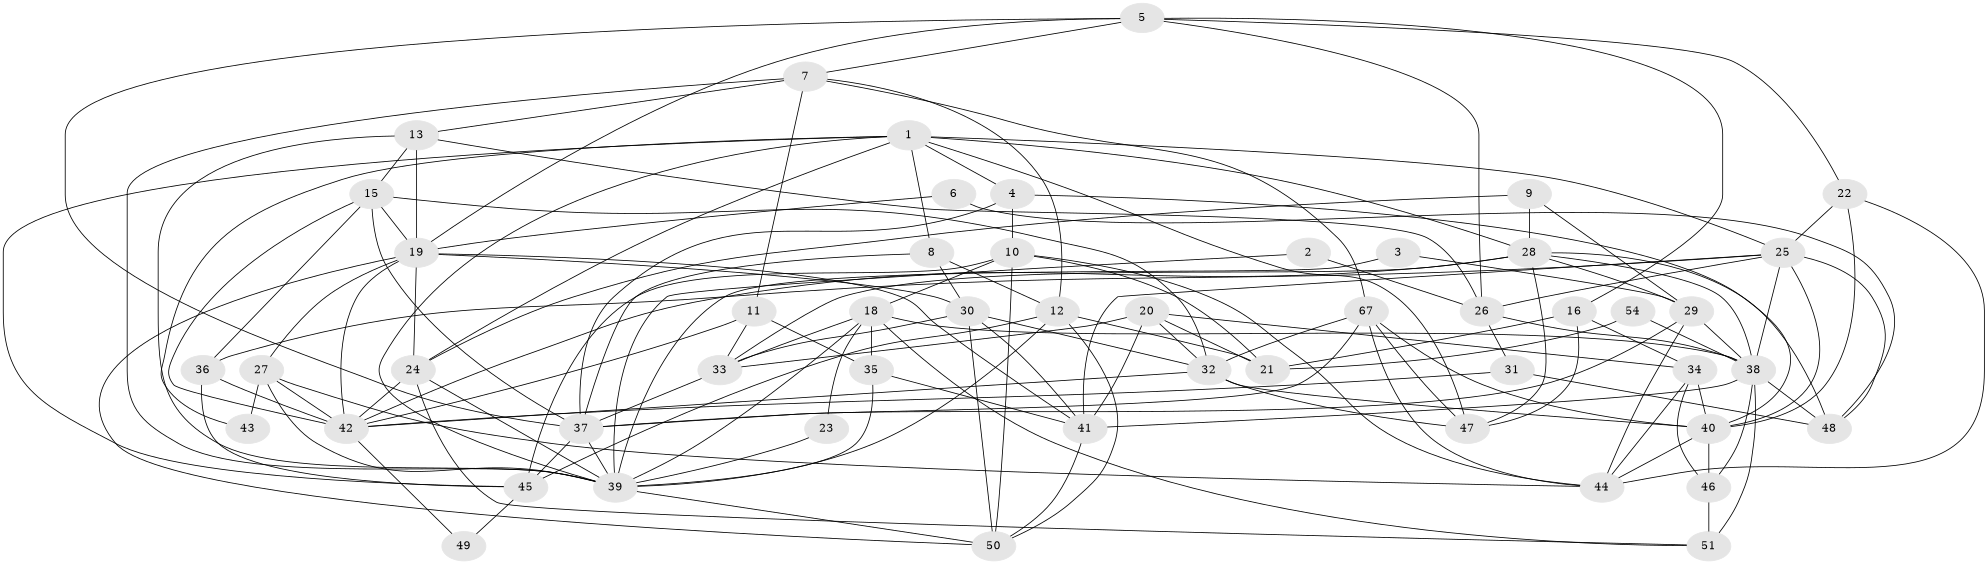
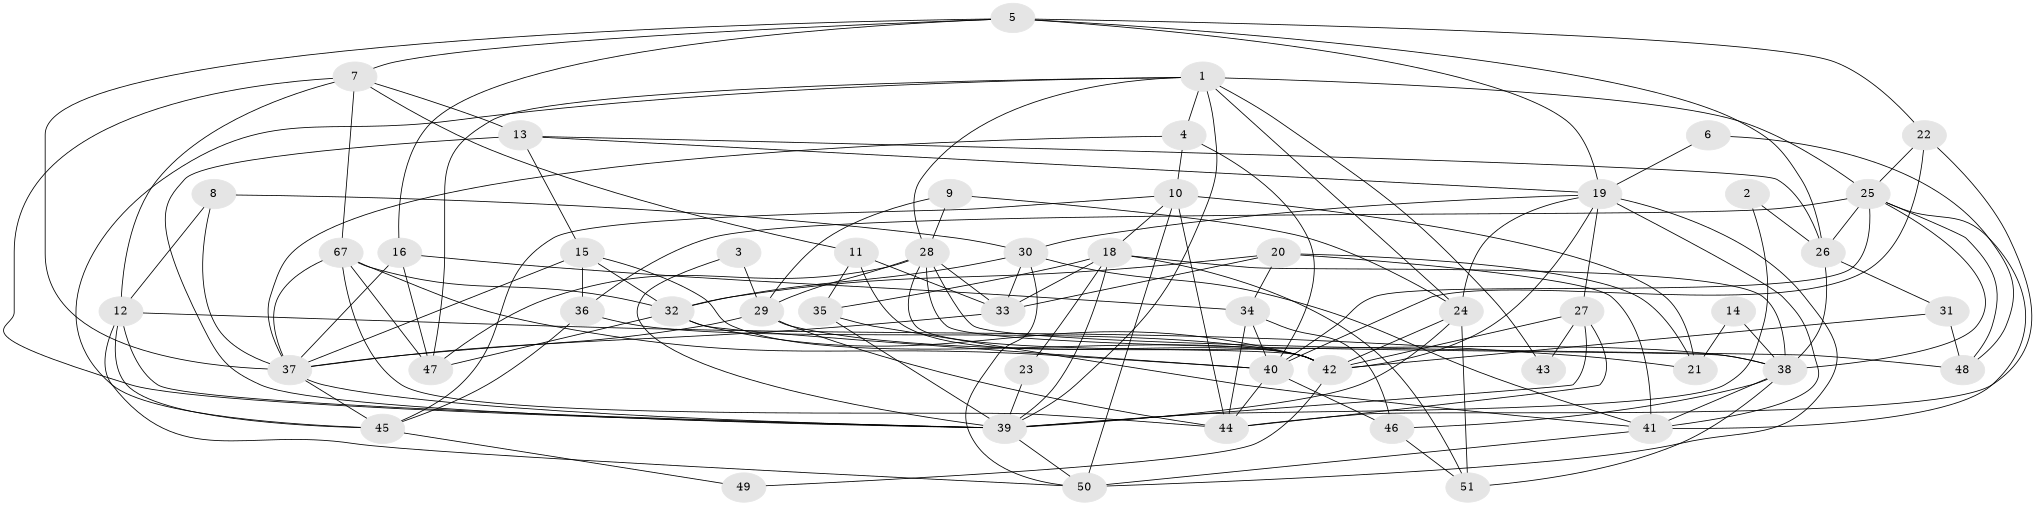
(920, 192) -> none
(394, 223) -> none
(1633, 311) -> (1734, 311)
(1402, 347) -> (345, 311)
(1789, 398) -> none
